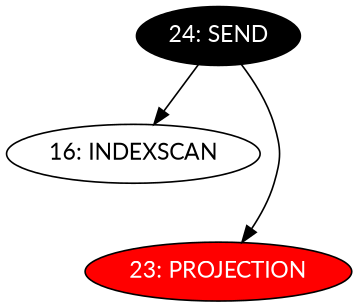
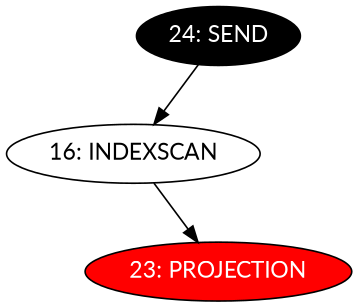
(279, 145) -> (171, 206)
